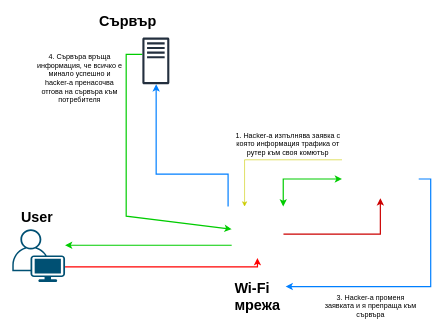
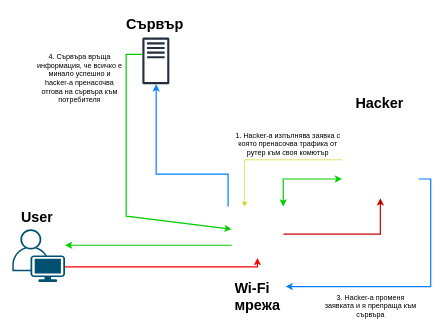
(129, 21) -> (156, 24)
none -> (386, 104)
(288, 144) -> (288, 144)
